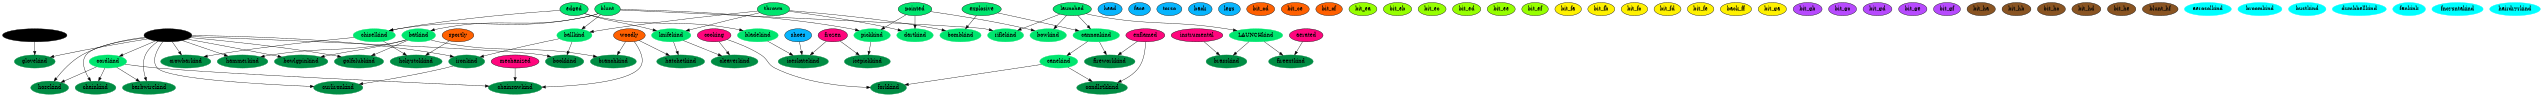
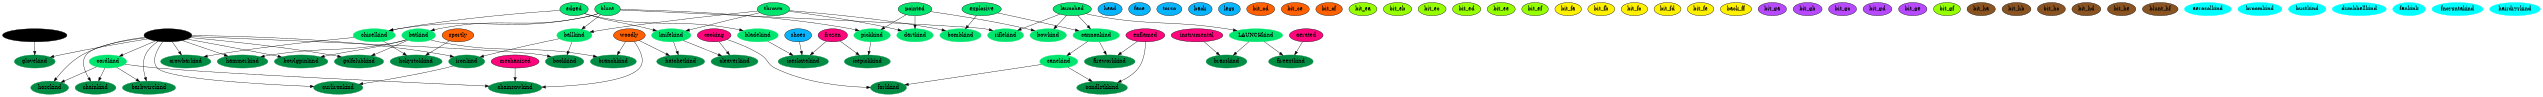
(1772, 9) -> (1772, 9)
(1947, 9) -> (1947, 9)
